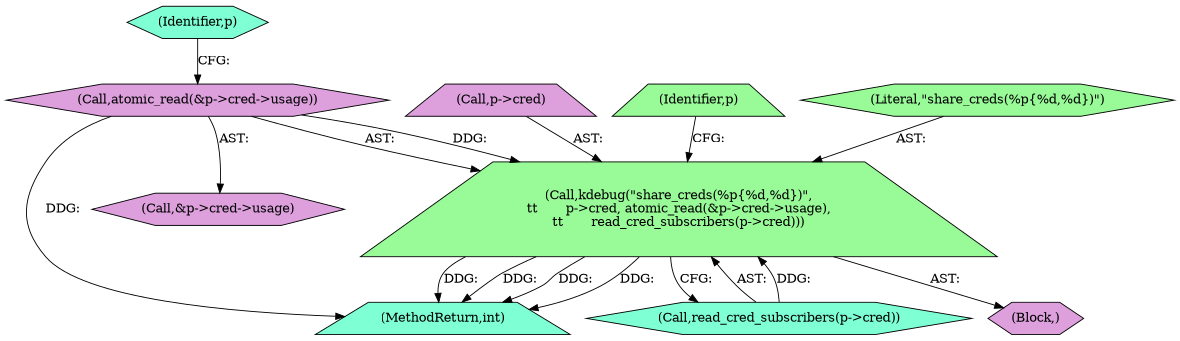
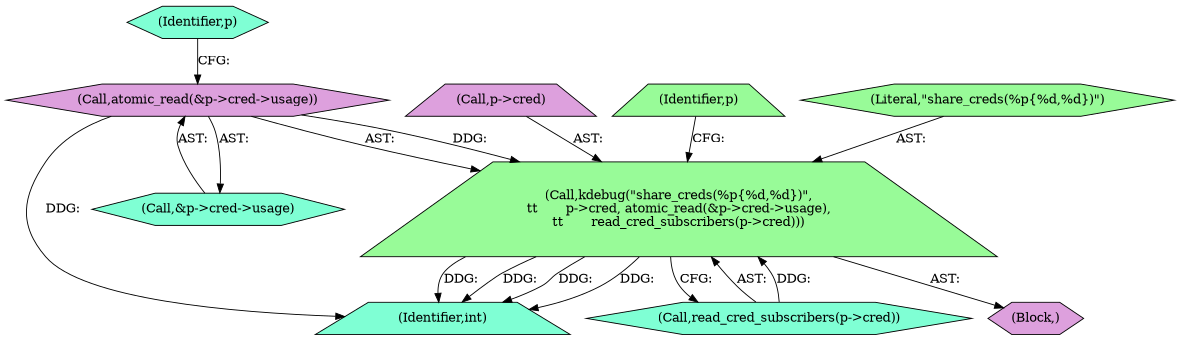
none -> (184, 161)
(218, 209) -> (218, 209)
(443, 318) -> (443, 318)
